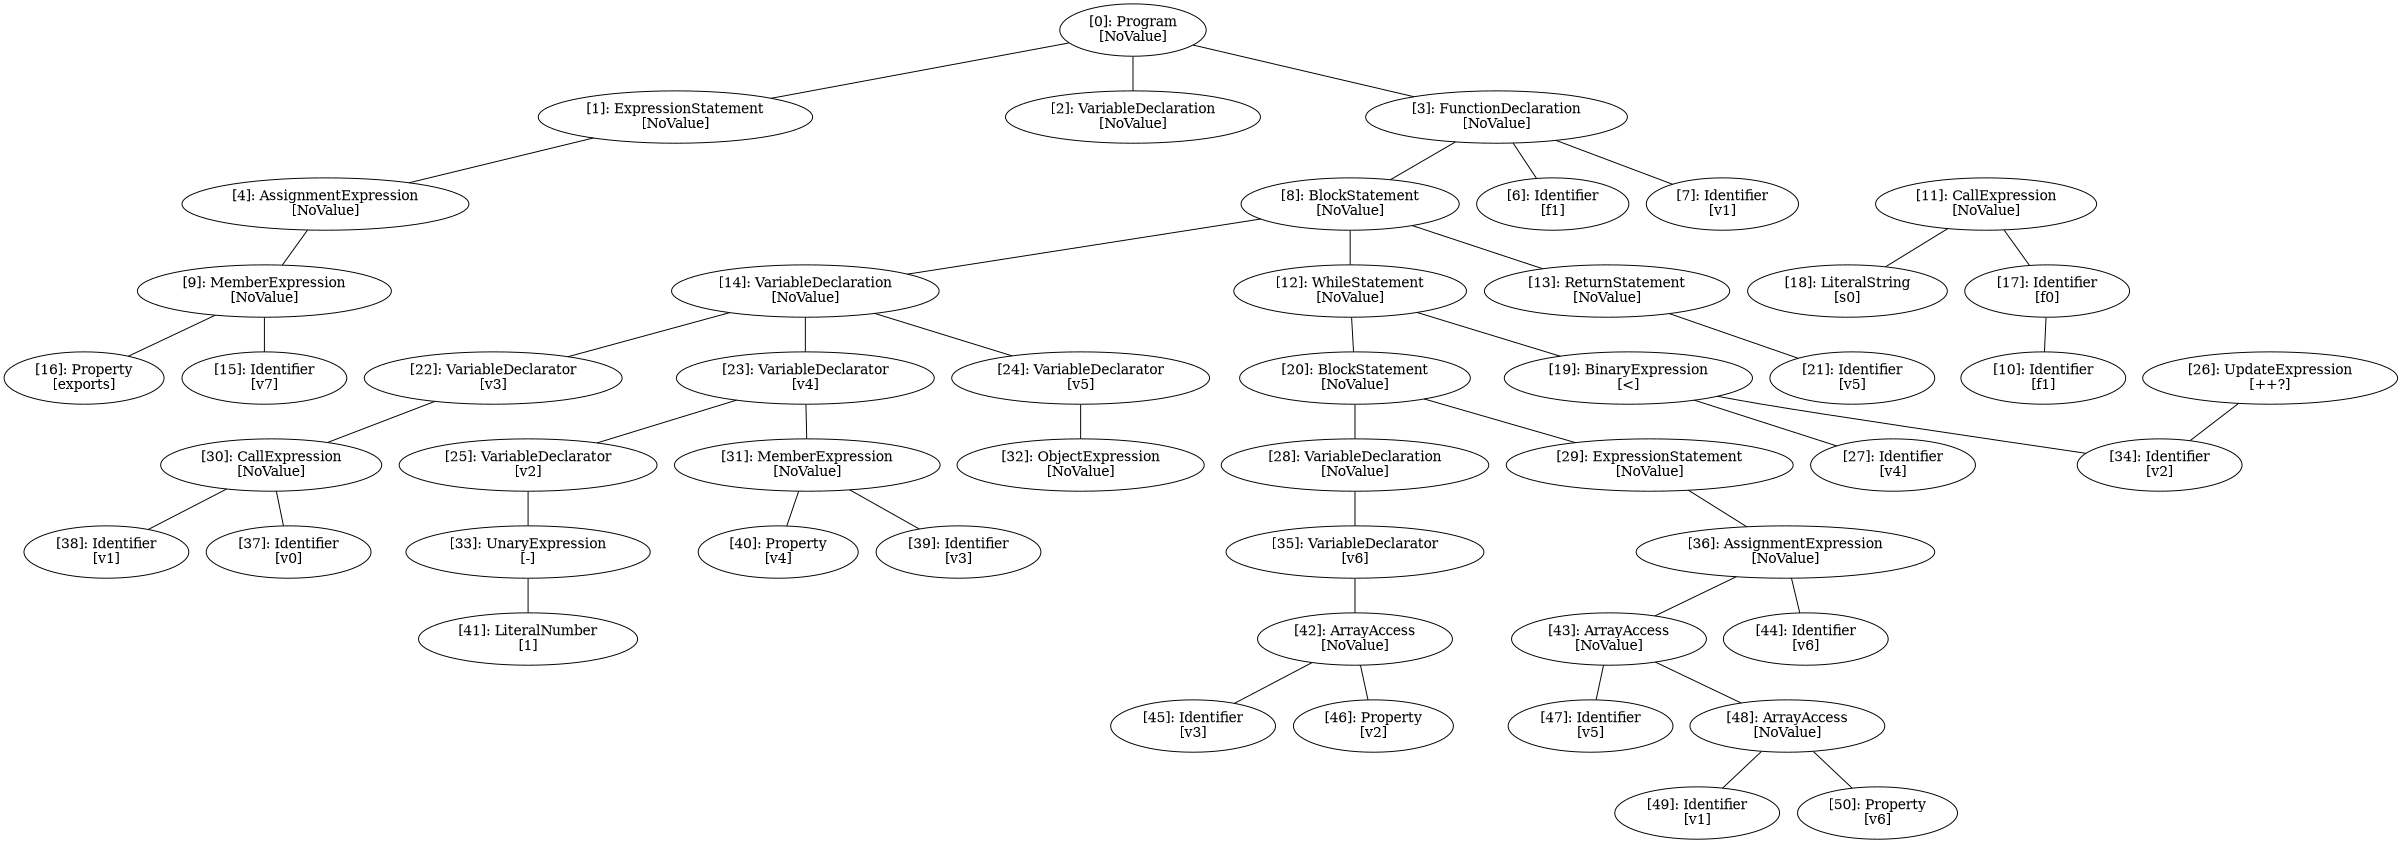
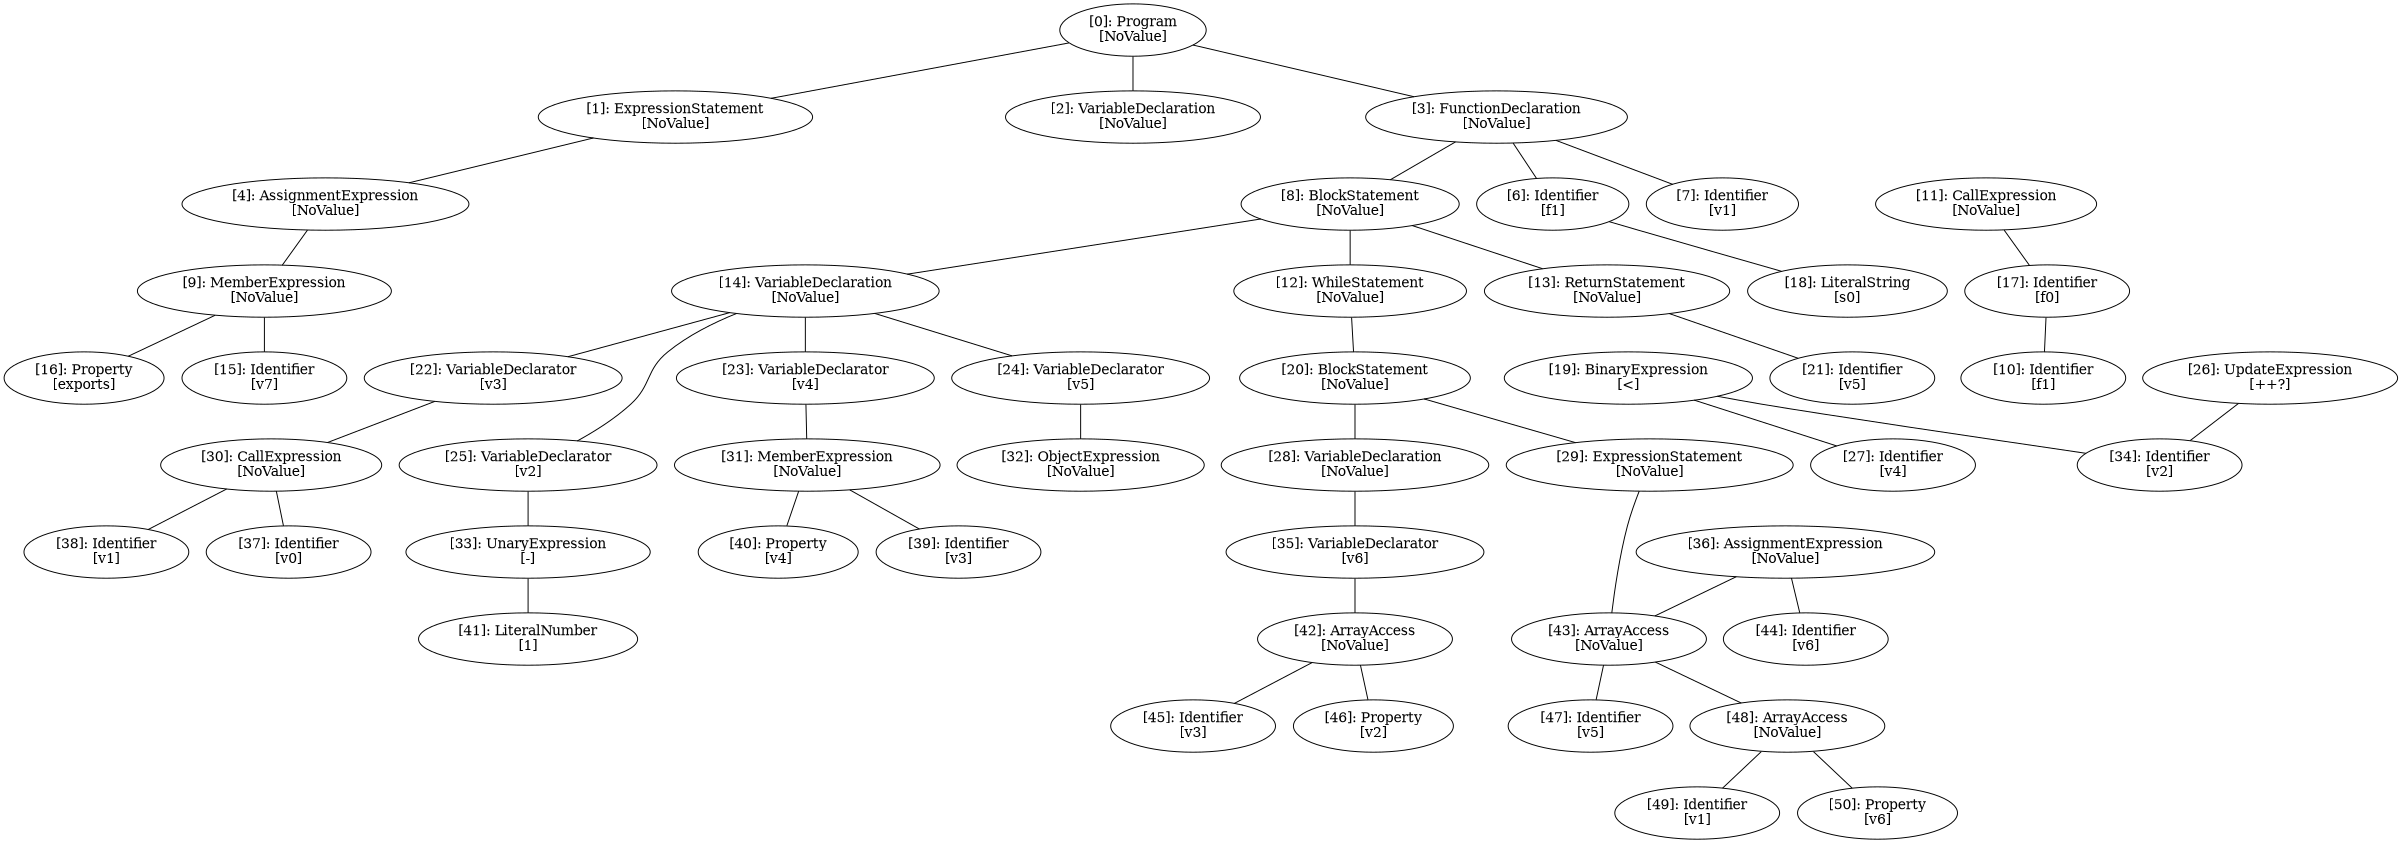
(1917, 248) -> (1695, 247)
(1489, 334) -> none
(667, 422) -> (652, 371)
(1718, 509) -> (1622, 551)
